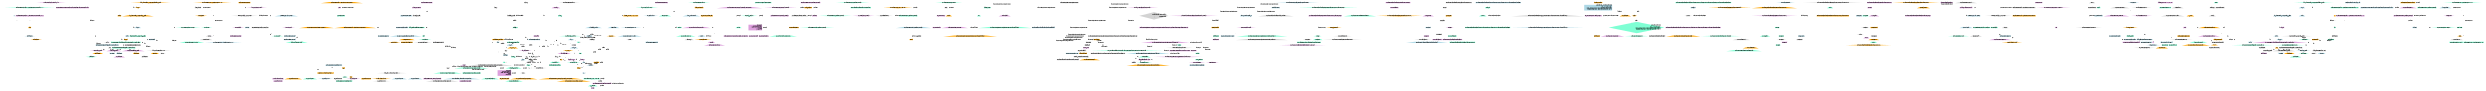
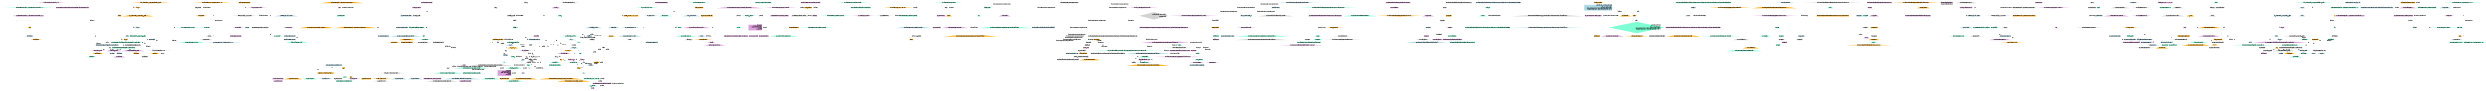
(1637, 36) -> (1637, 36)
